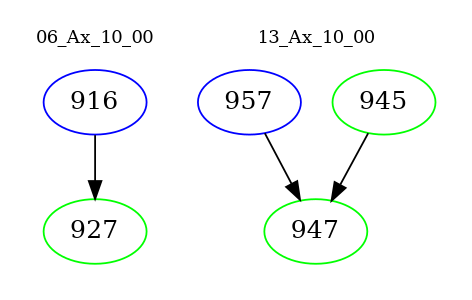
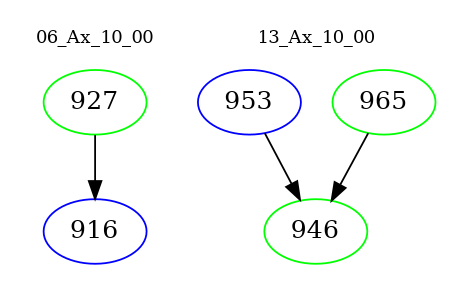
(249, 102) -> (249, 102)
(384, 102) -> (384, 102)
(95, 158) -> (95, 158)
(316, 231) -> (316, 231)
